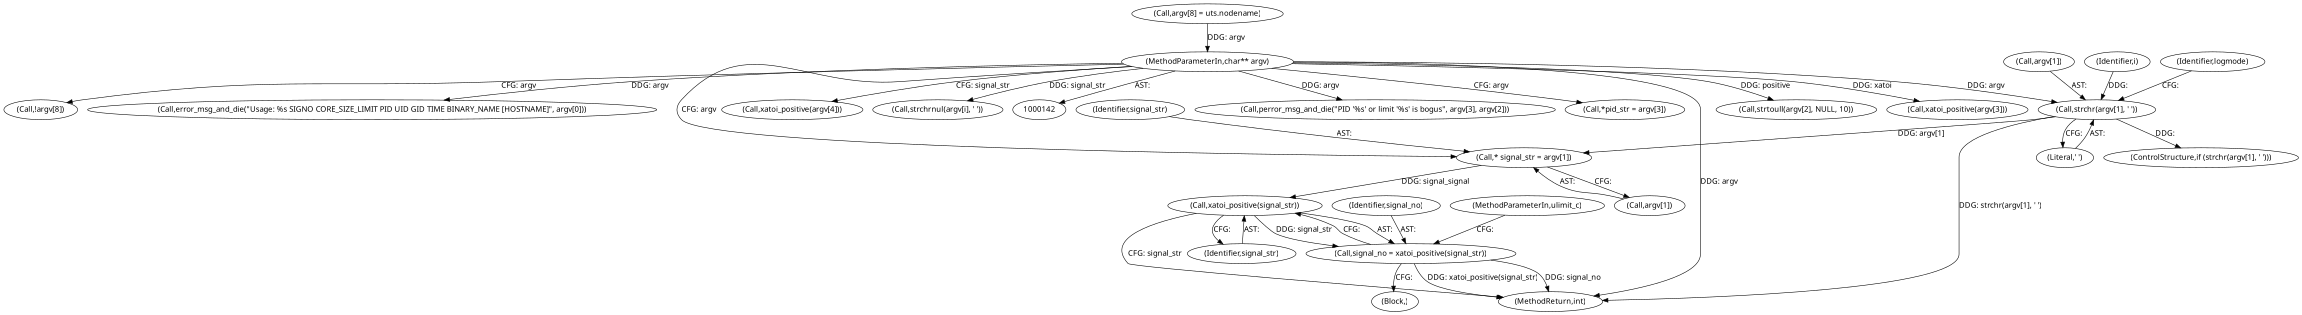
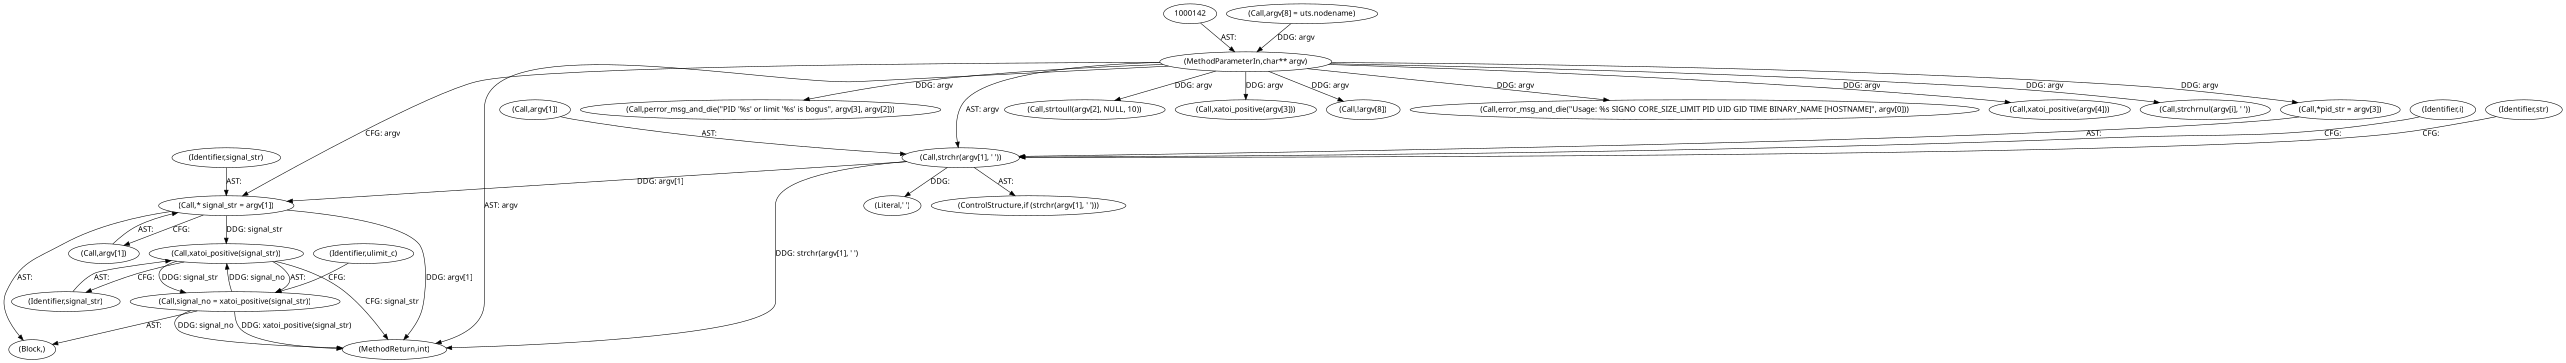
(2213, 62) -> (2524, 110)
(519, 86) -> (1330, 86)
(983, 86) -> (1862, 86)
(1078, 86) -> (2045, 86)
(1120, 86) -> (1215, 36)
(1491, 86) -> (2200, 86)
(1766, 86) -> (1193, 86)
(1872, 86) -> (1265, 86)
(1986, 86) -> (983, 110)
(2119, 86) -> (2334, 134)
(2075, 134) -> (941, 182)
(2166, 134) -> (1007, 182)
(2085, 138) -> (1662, 144)
(1436, 182) -> (255, 230)
(1719, 182) -> (501, 206)
(1386, 206) -> none
(1527, 206) -> (364, 254)
(1353, 230) -> (257, 278)
none -> (402, 233)
none -> (58, 247)
(1405, 278) -> (155, 326)
